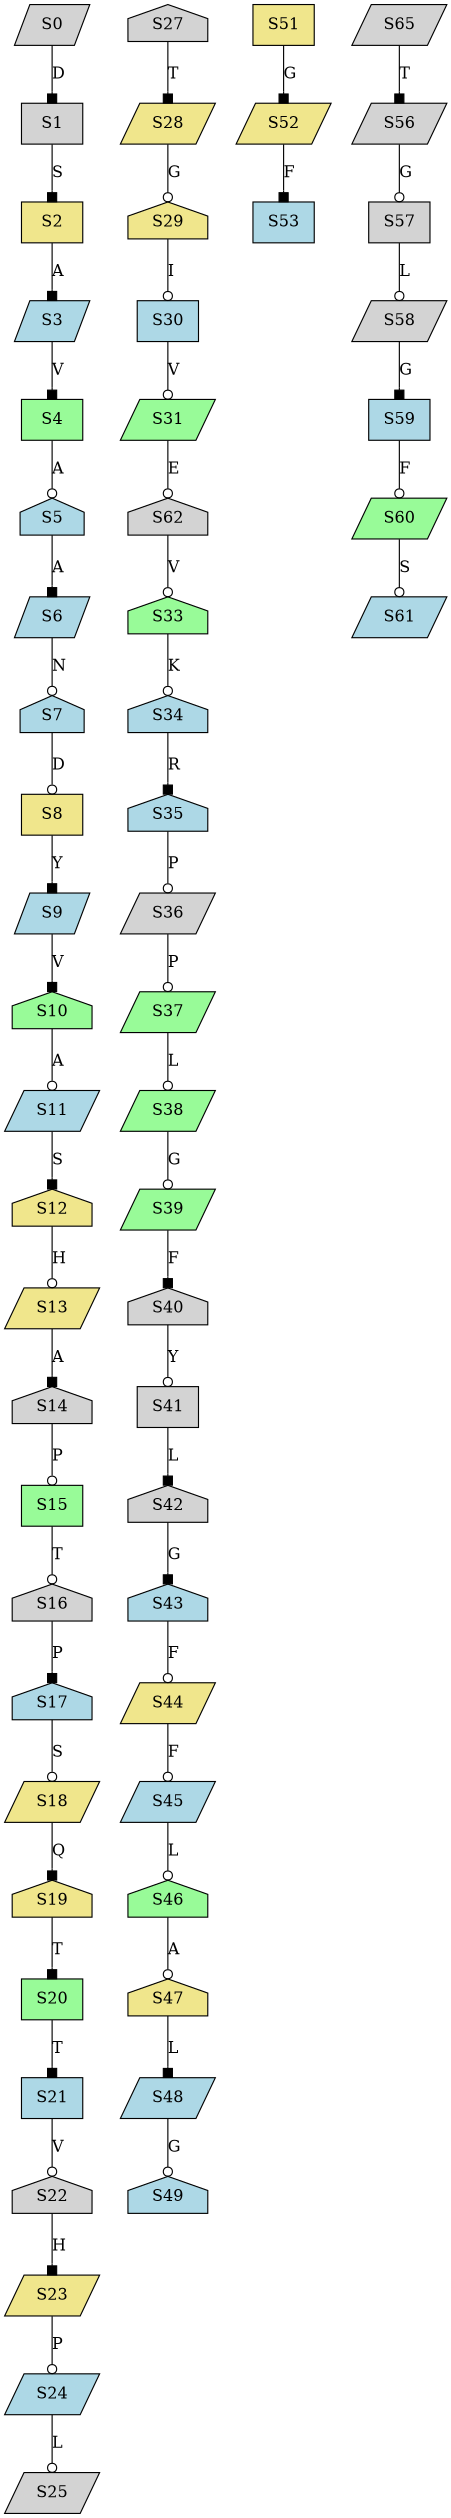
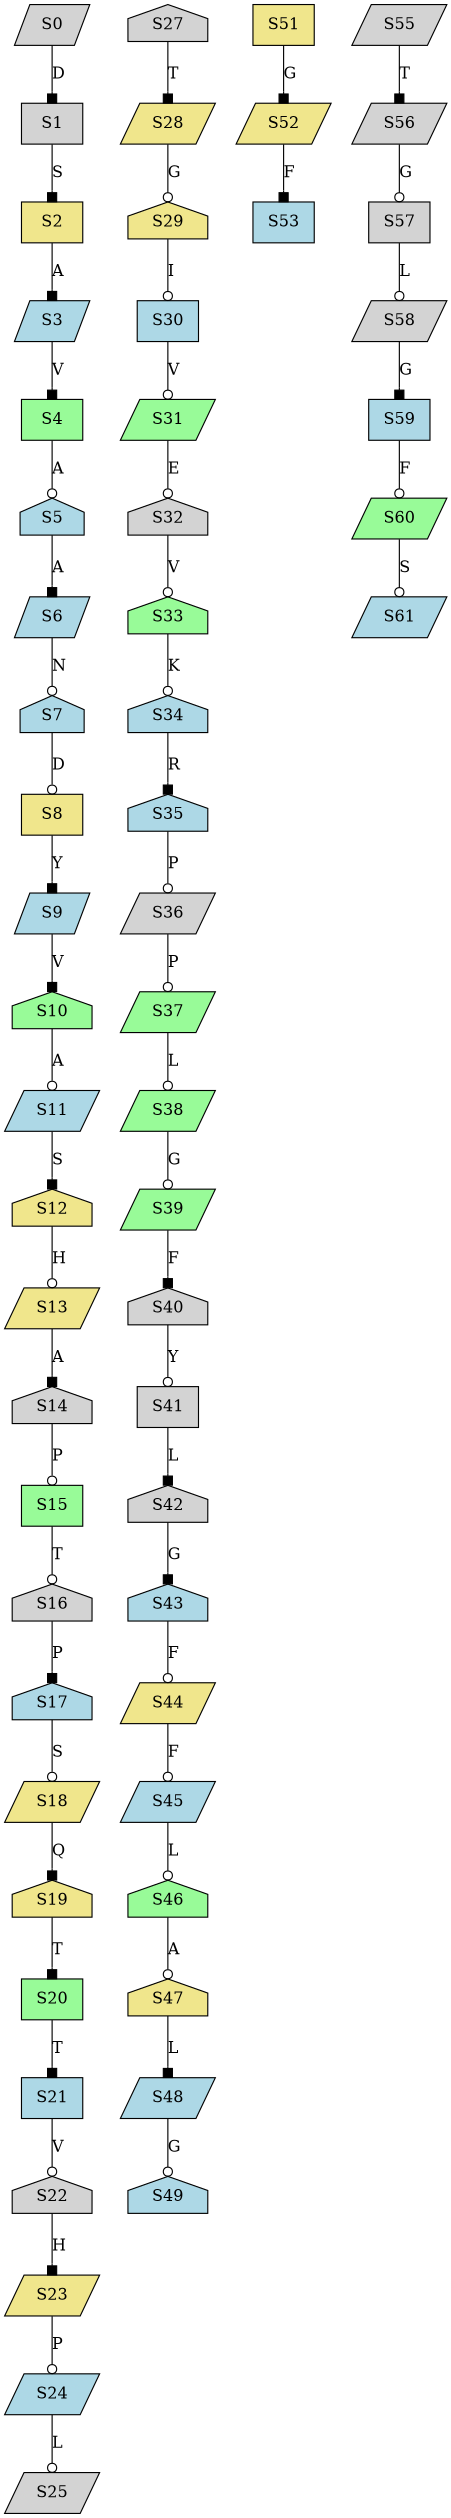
(399, 25) -> (399, 25)
(168, 519) -> (168, 519)
